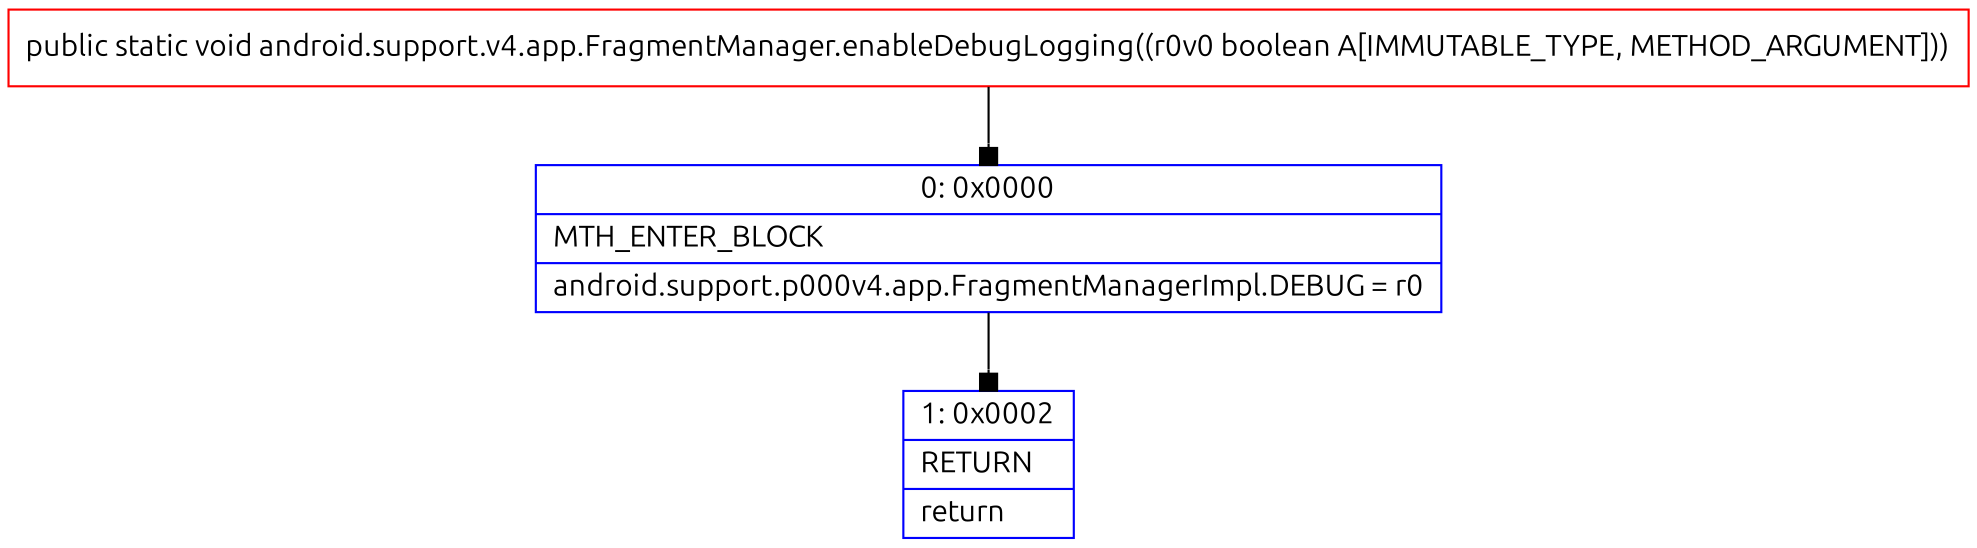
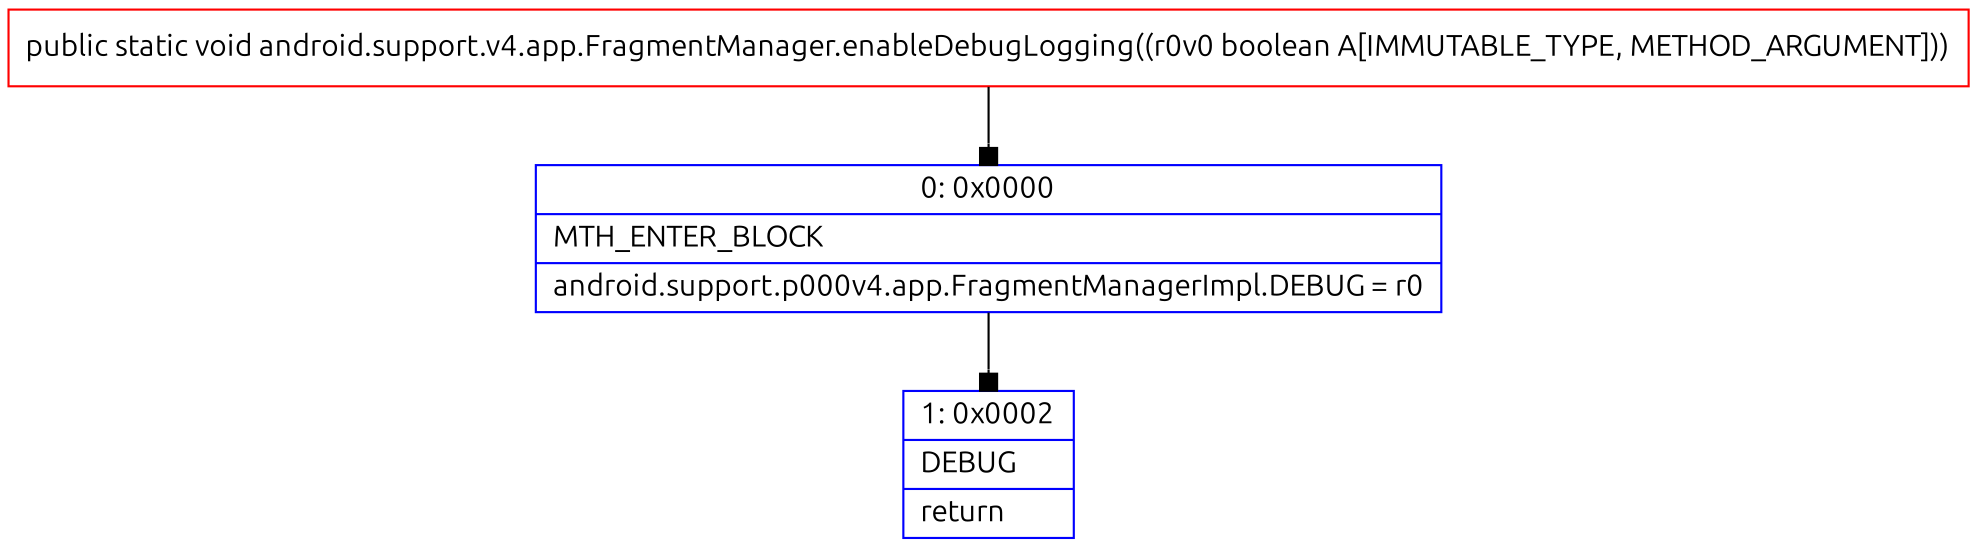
(977, 463) -> (969, 463)
